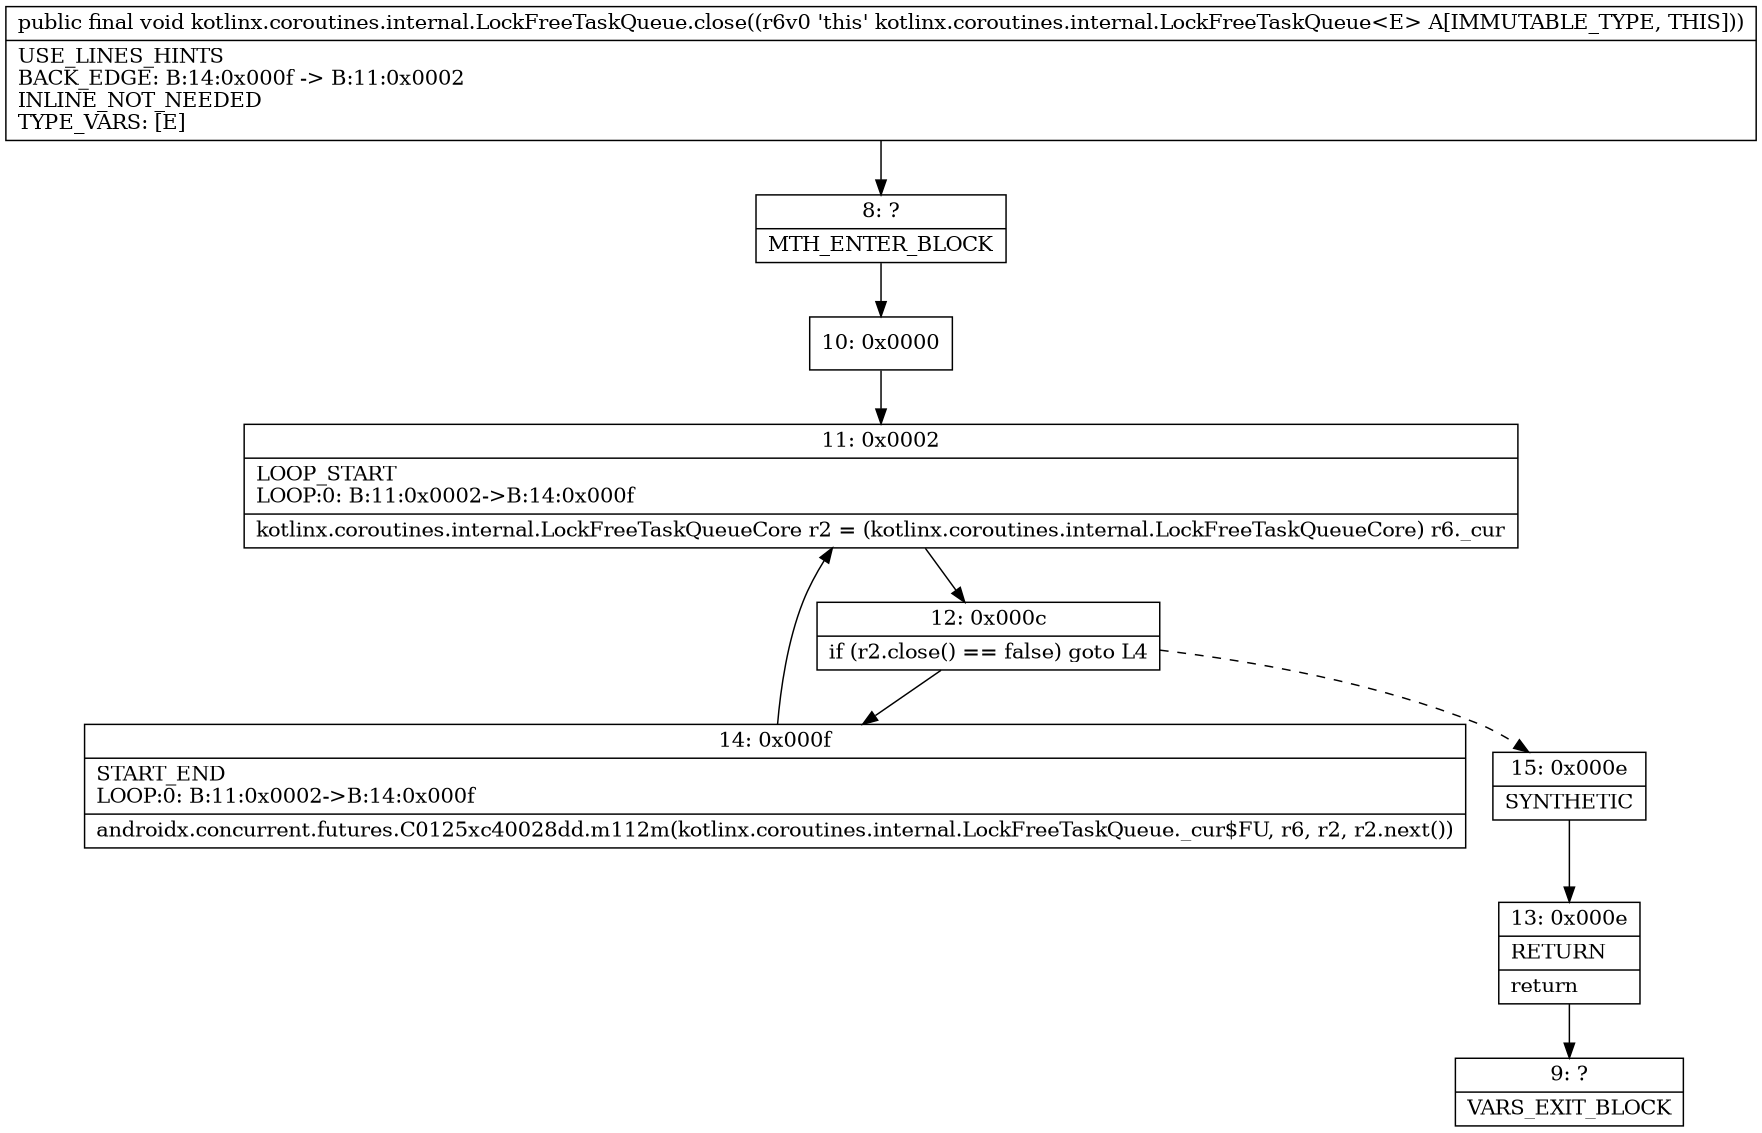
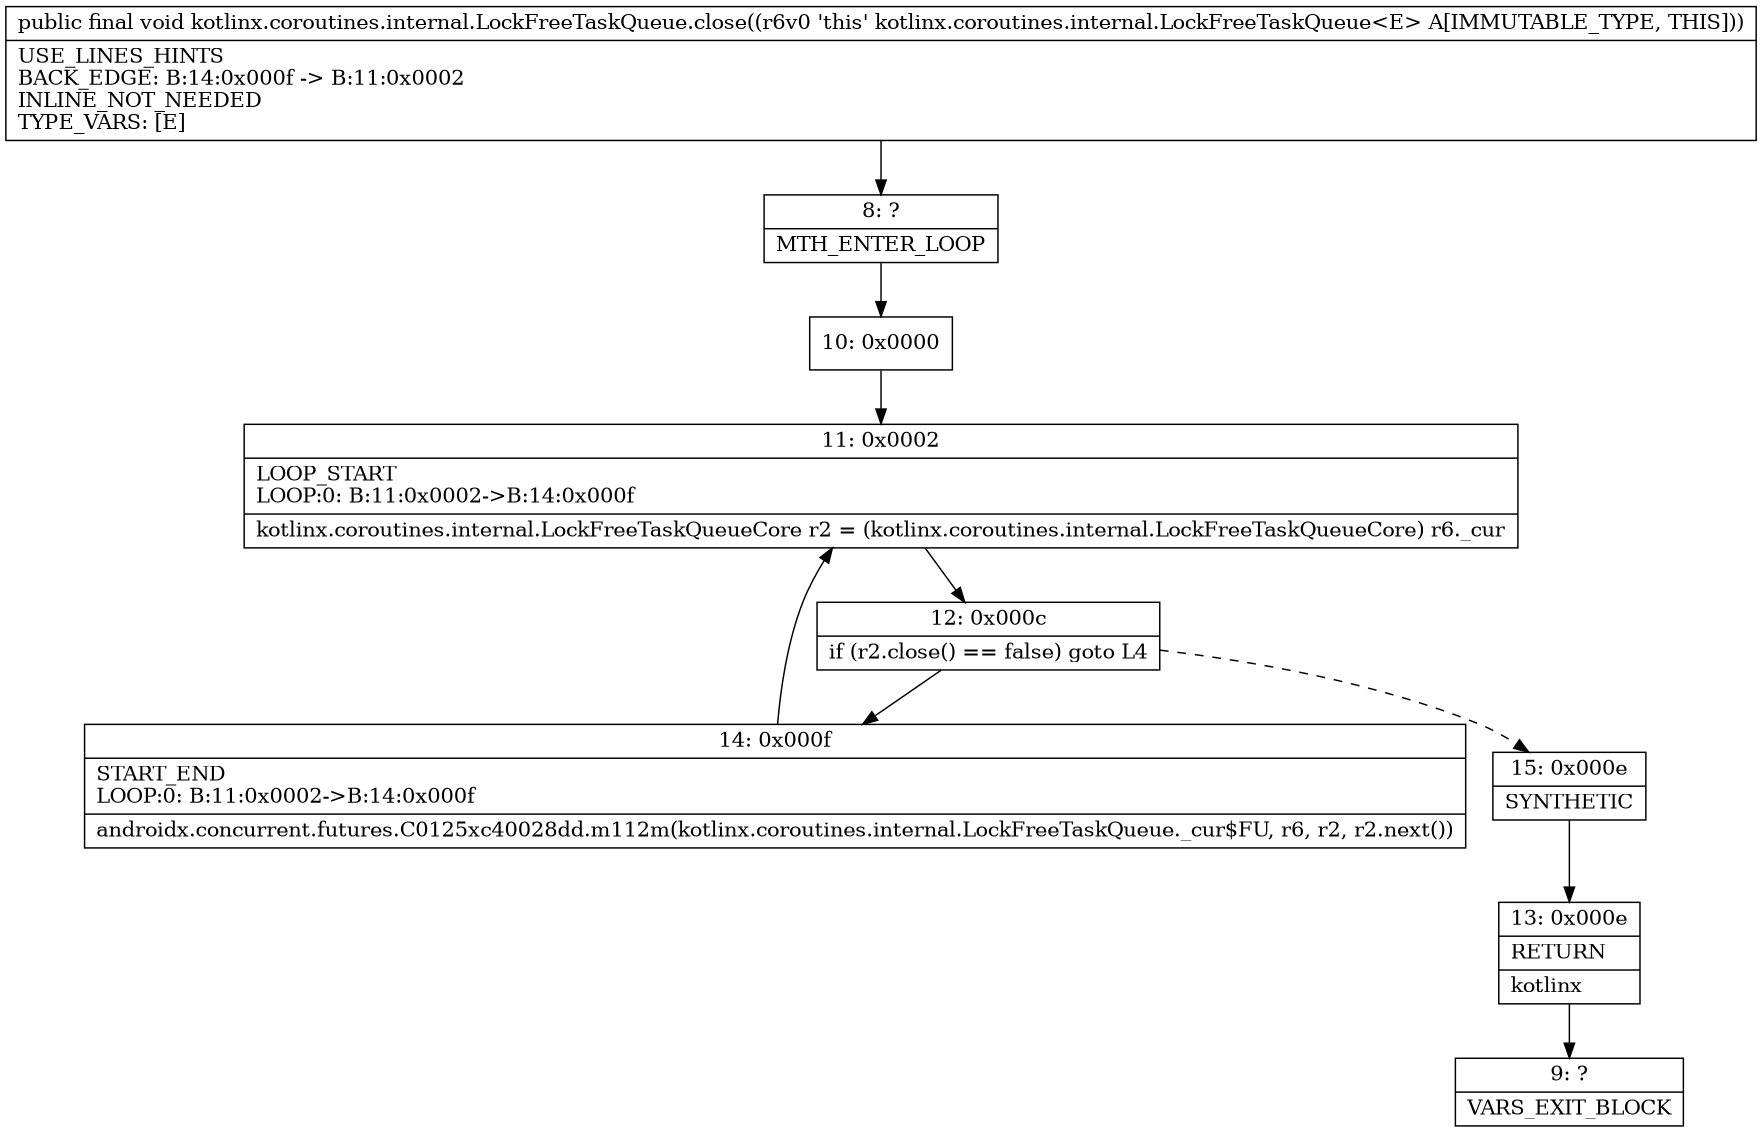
(881, 245) -> (881, 245)
(1544, 986) -> (1547, 986)
